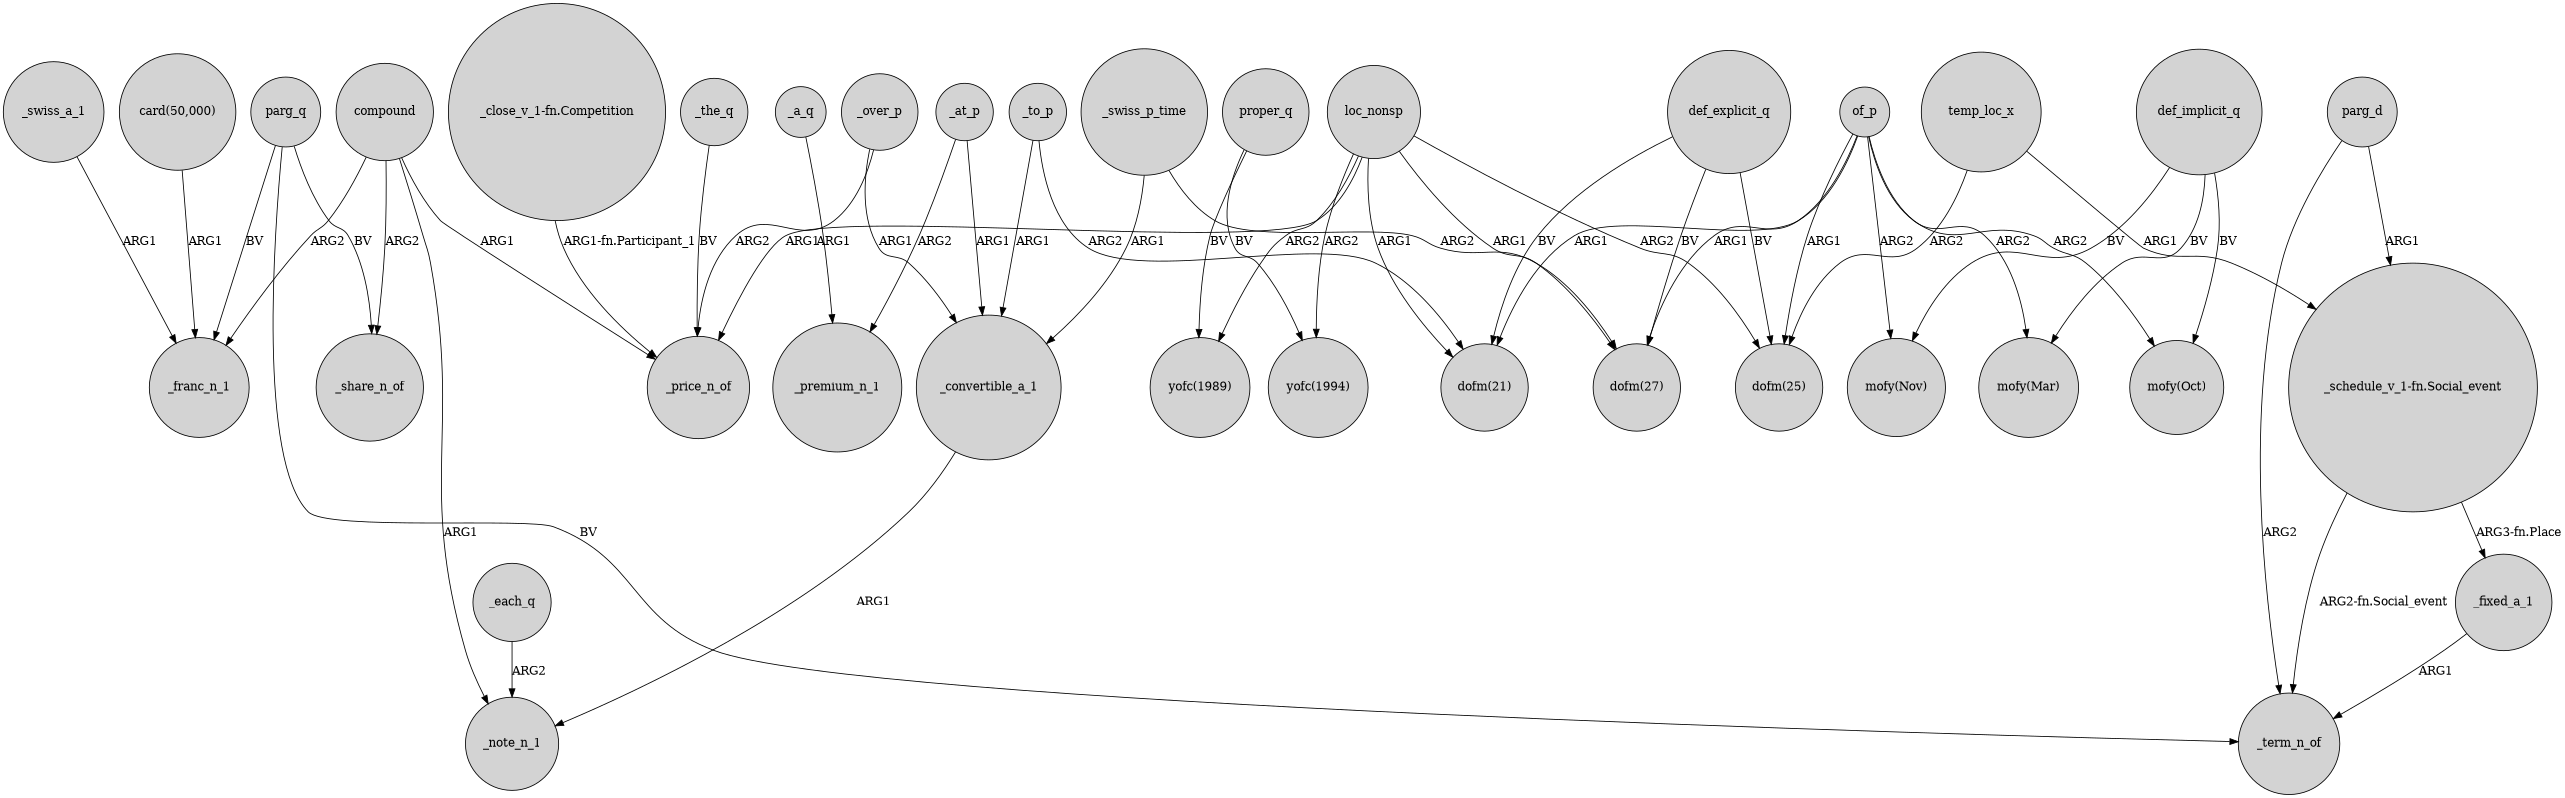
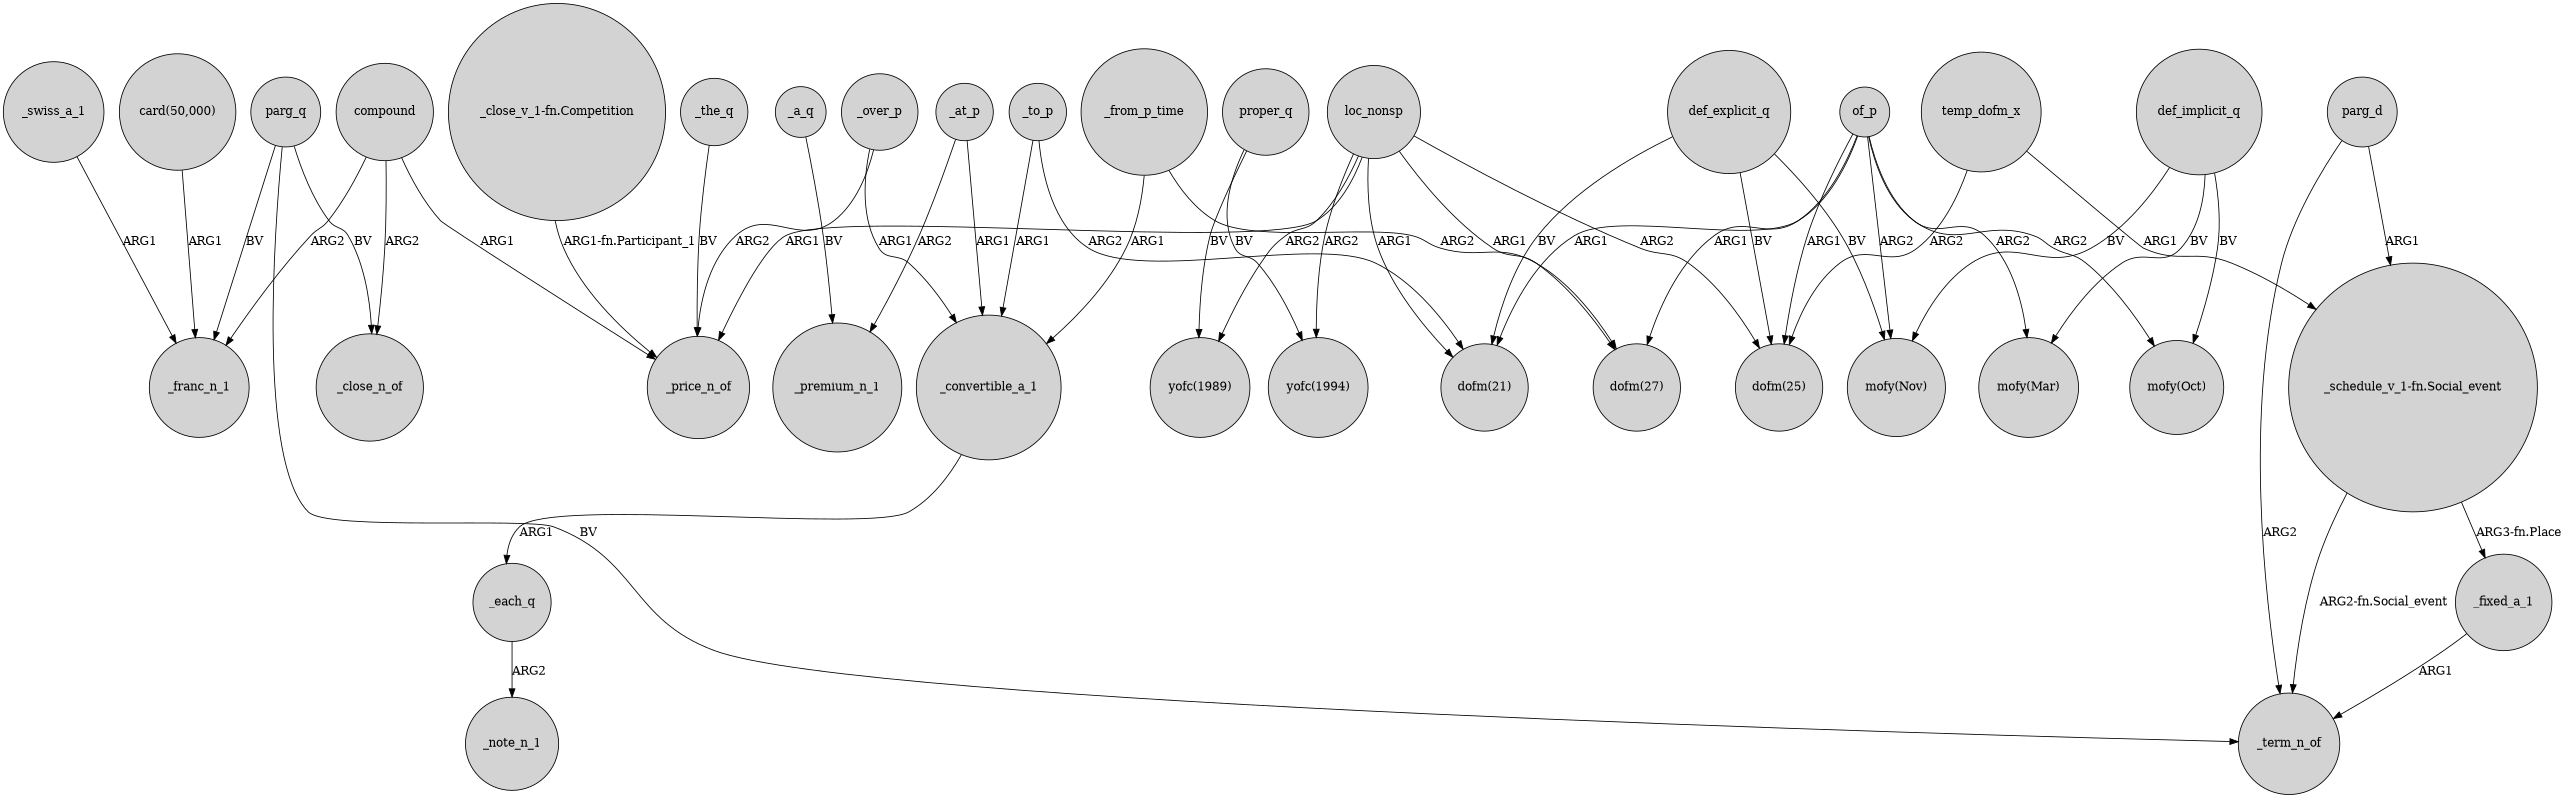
(1144, 112) -> (1144, 112)
(1981, 112) -> (1981, 112)
(834, 242) -> (834, 242)
(1677, 248) -> (1841, 235)
(370, 387) -> (370, 387)
(442, 428) -> none
(777, 612) -> (737, 517)
